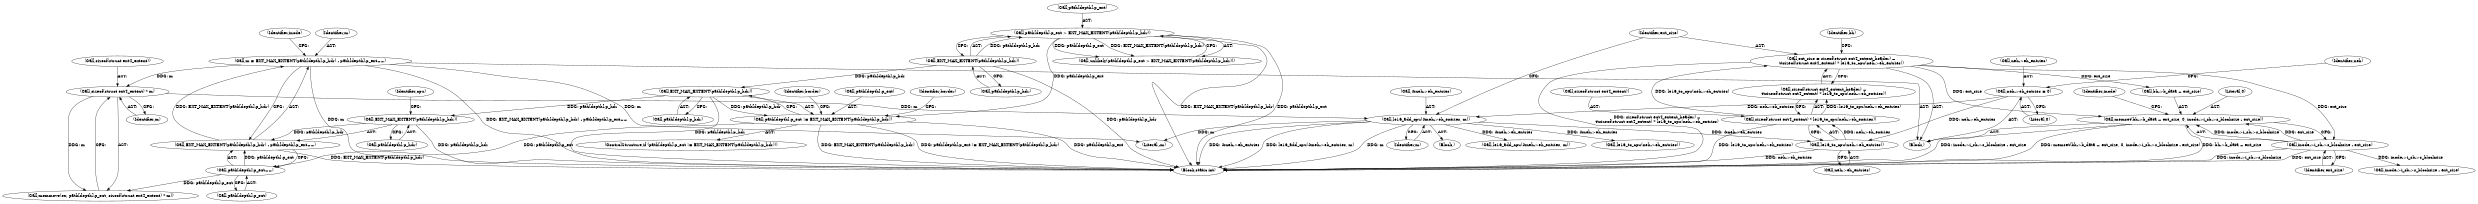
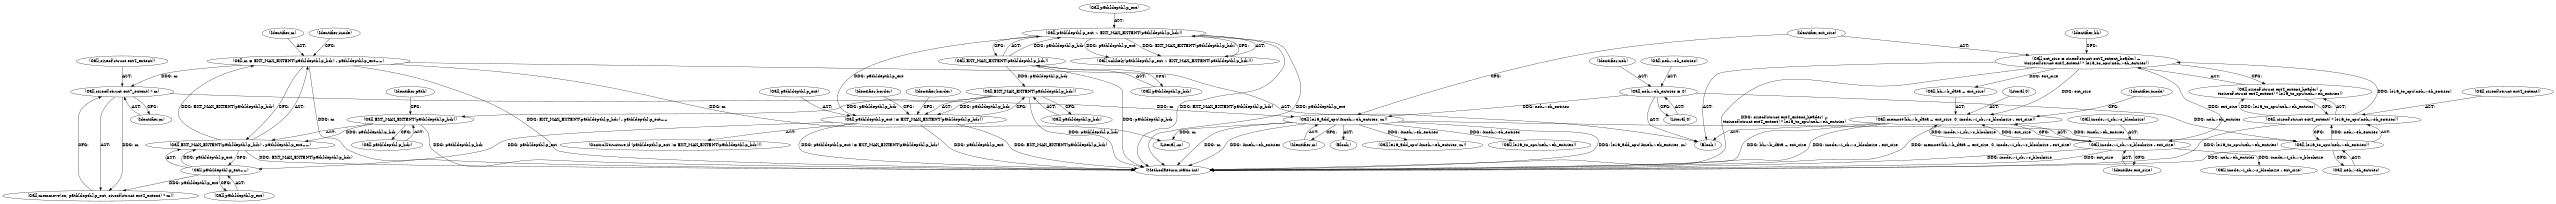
(2193, 76) -> (1644, 76)
(118, 92) -> (122, 92)
(411, 92) -> (410, 92)
(1426, 92) -> none
none -> (2113, 120)
(1198, 170) -> (1172, 170)
